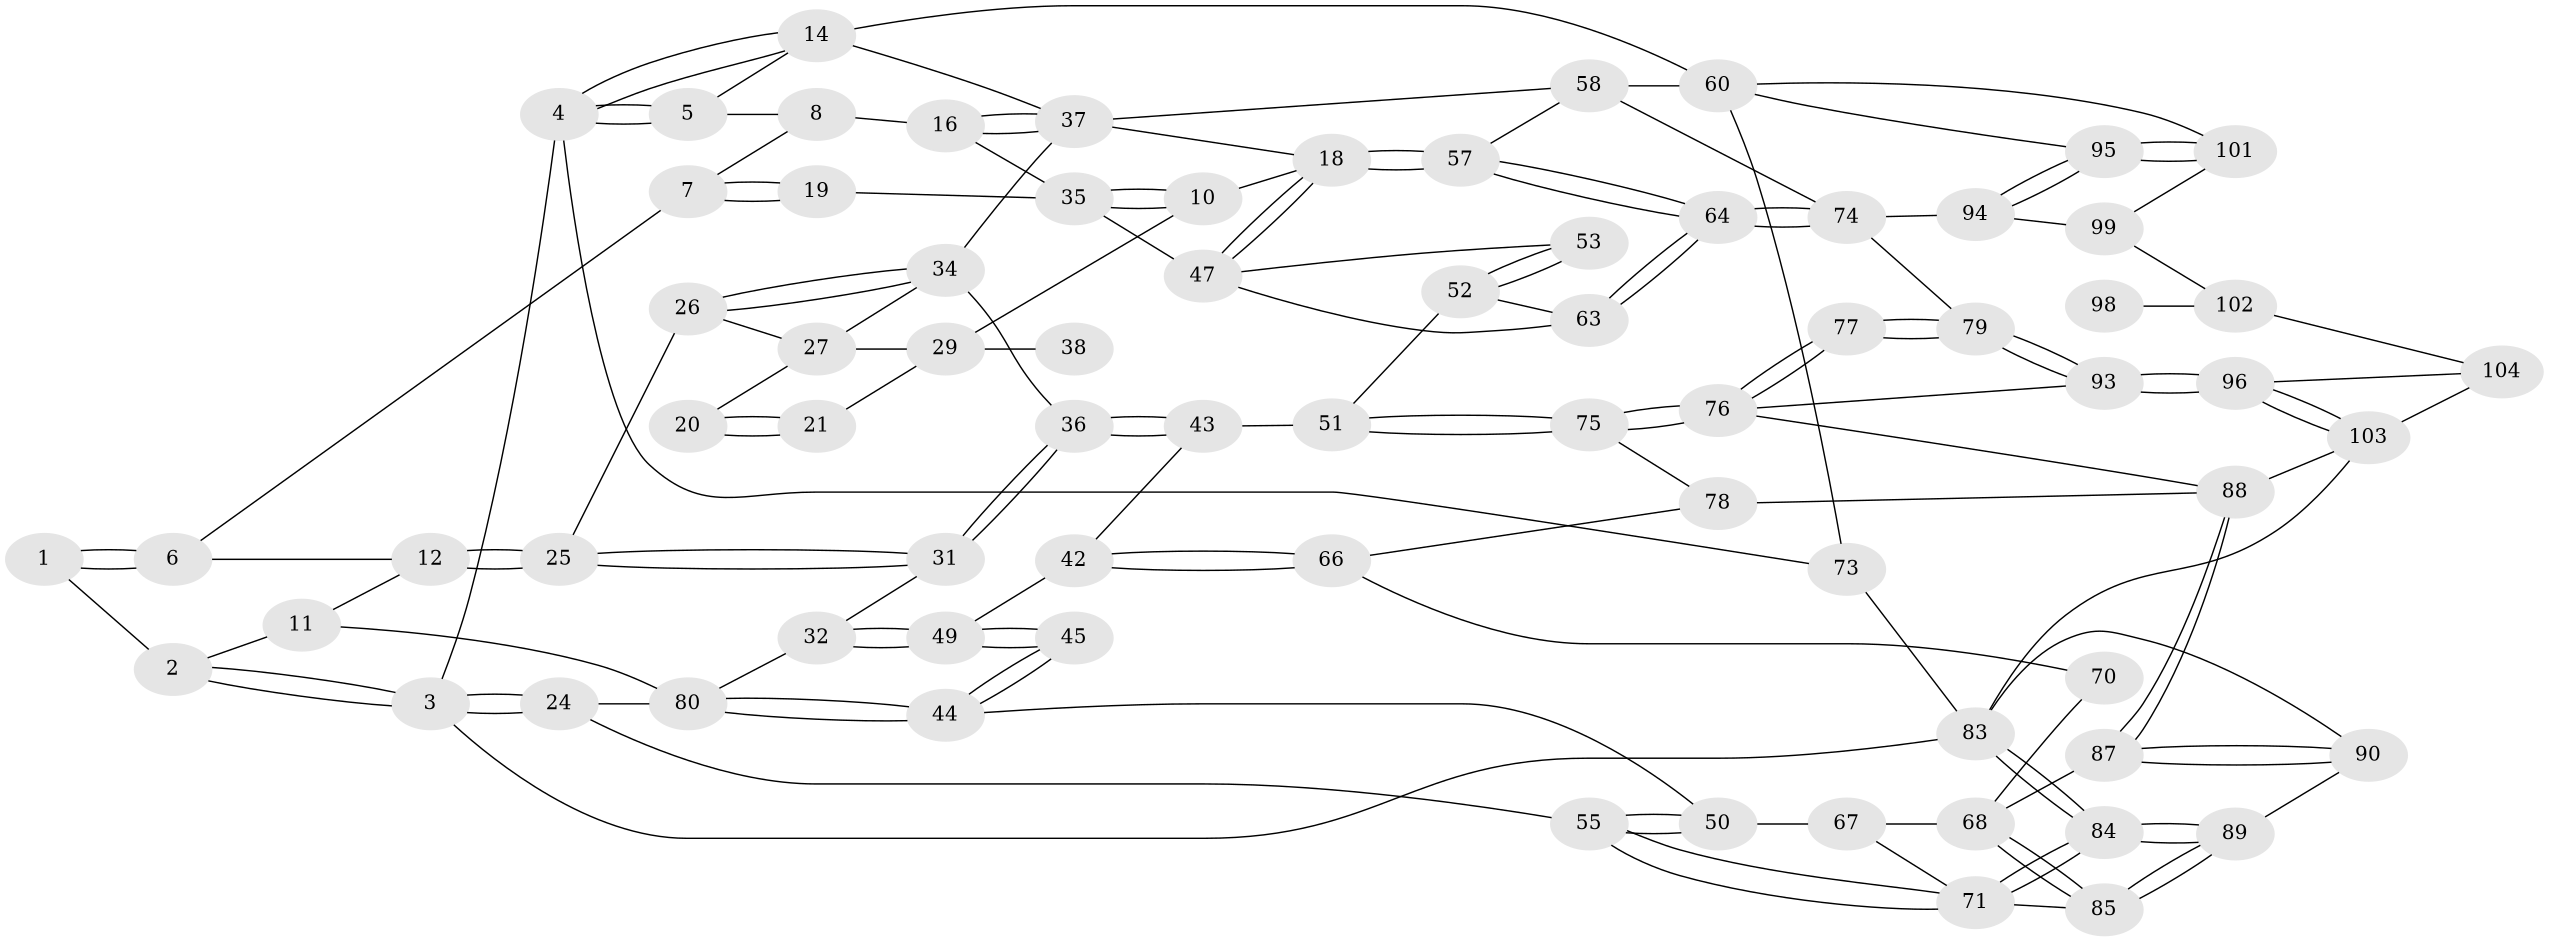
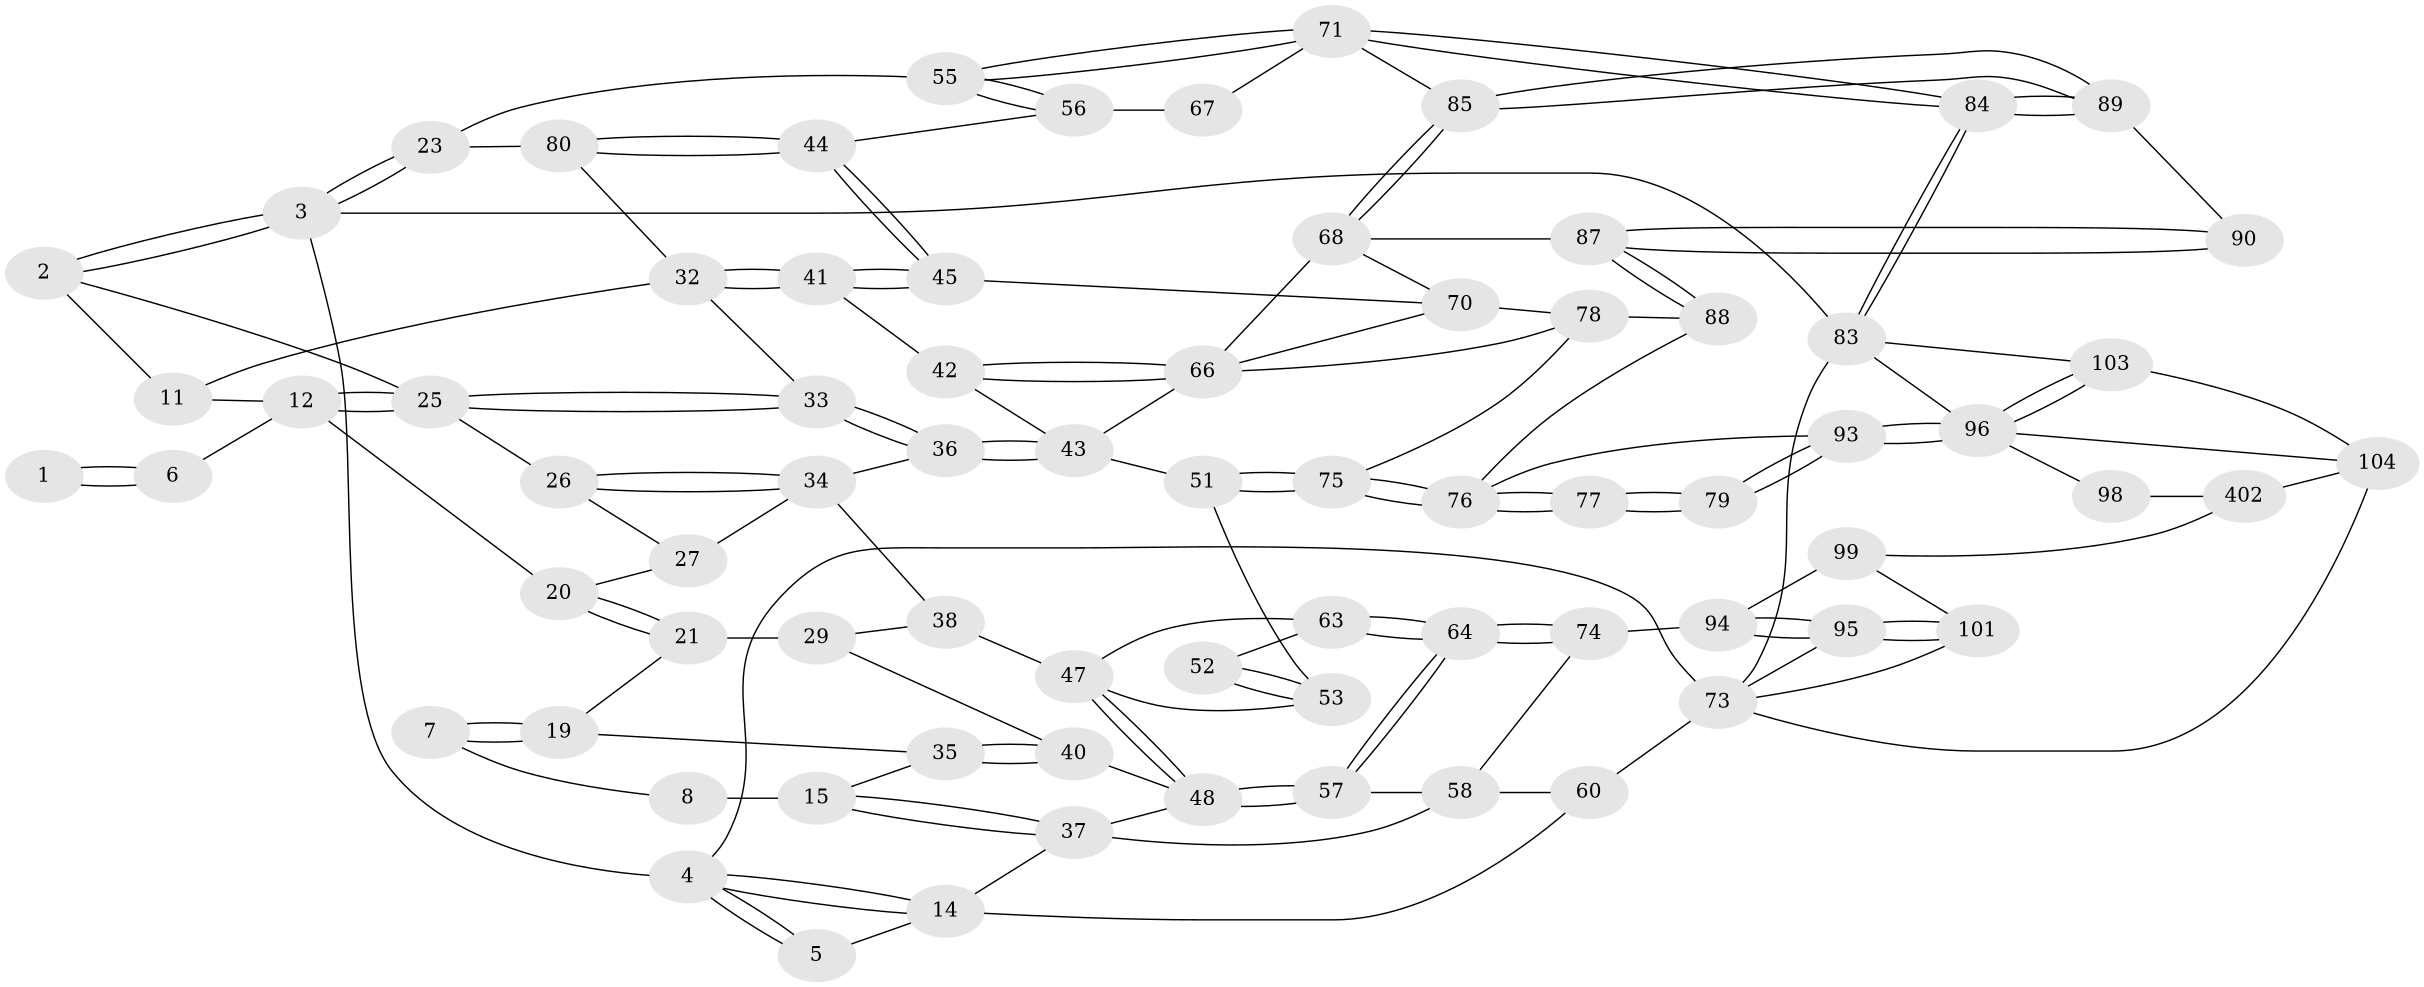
(1983, 89) -> (1852, 679)
(753, 114) -> none
(1910, 124) -> (1782, 667)
(946, 126) -> (817, 798)
(1332, 160) -> (1203, 800)
(1013, 186) -> (886, 557)
(1203, 199) -> (1074, 754)
(1146, 242) -> (1010, 649)
(1911, 273) -> none
none -> (1203, 292)
(2235, 306) -> (2245, 496)
none -> (1525, 310)
(881, 349) -> none
(1396, 359) -> (1255, 597)
(431, 376) -> none
none -> (1139, 411)
none -> (2045, 464)
(2302, 465) -> none
none -> (431, 498)
(946, 559) -> (817, 402)
(109, 614) -> (241, 330)
(946, 638) -> (817, 279)
(502, 645) -> (425, 323)
(2161, 645) -> (1912, 385)
none -> (624, 685)
(559, 704) -> (431, 147)
none -> (2124, 749)
(1718, 824) -> (1074, 110)
(1911, 824) -> (1267, 306)
